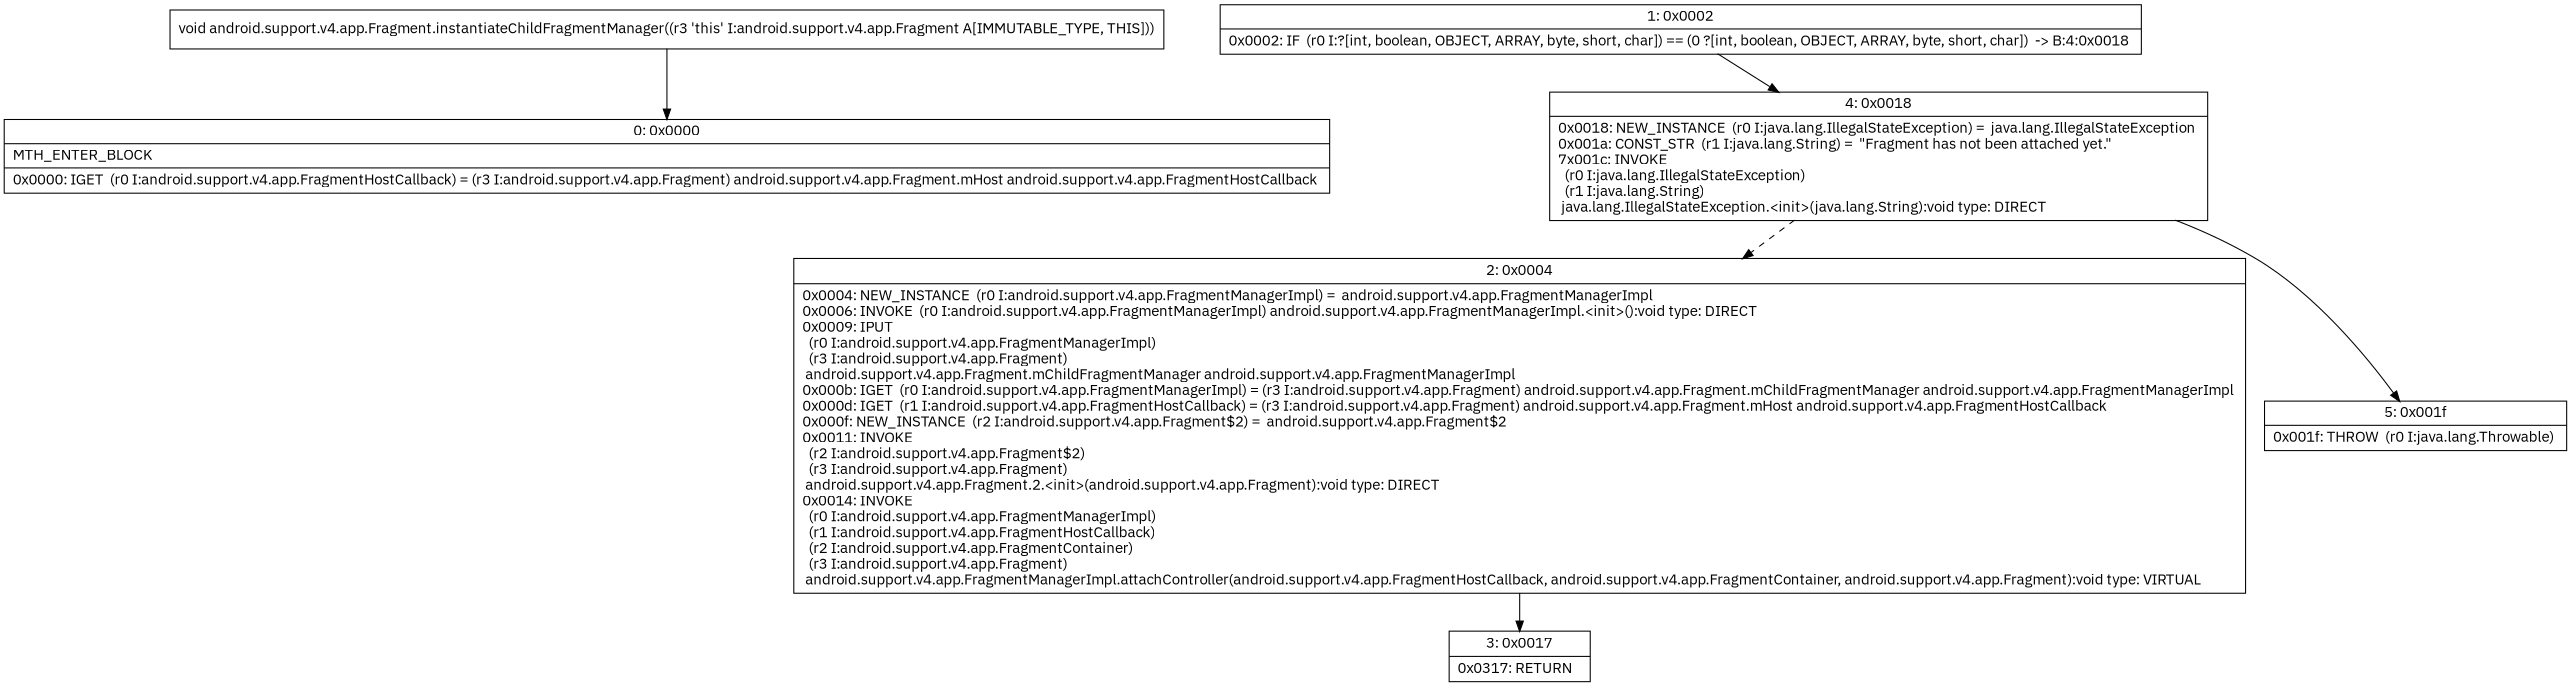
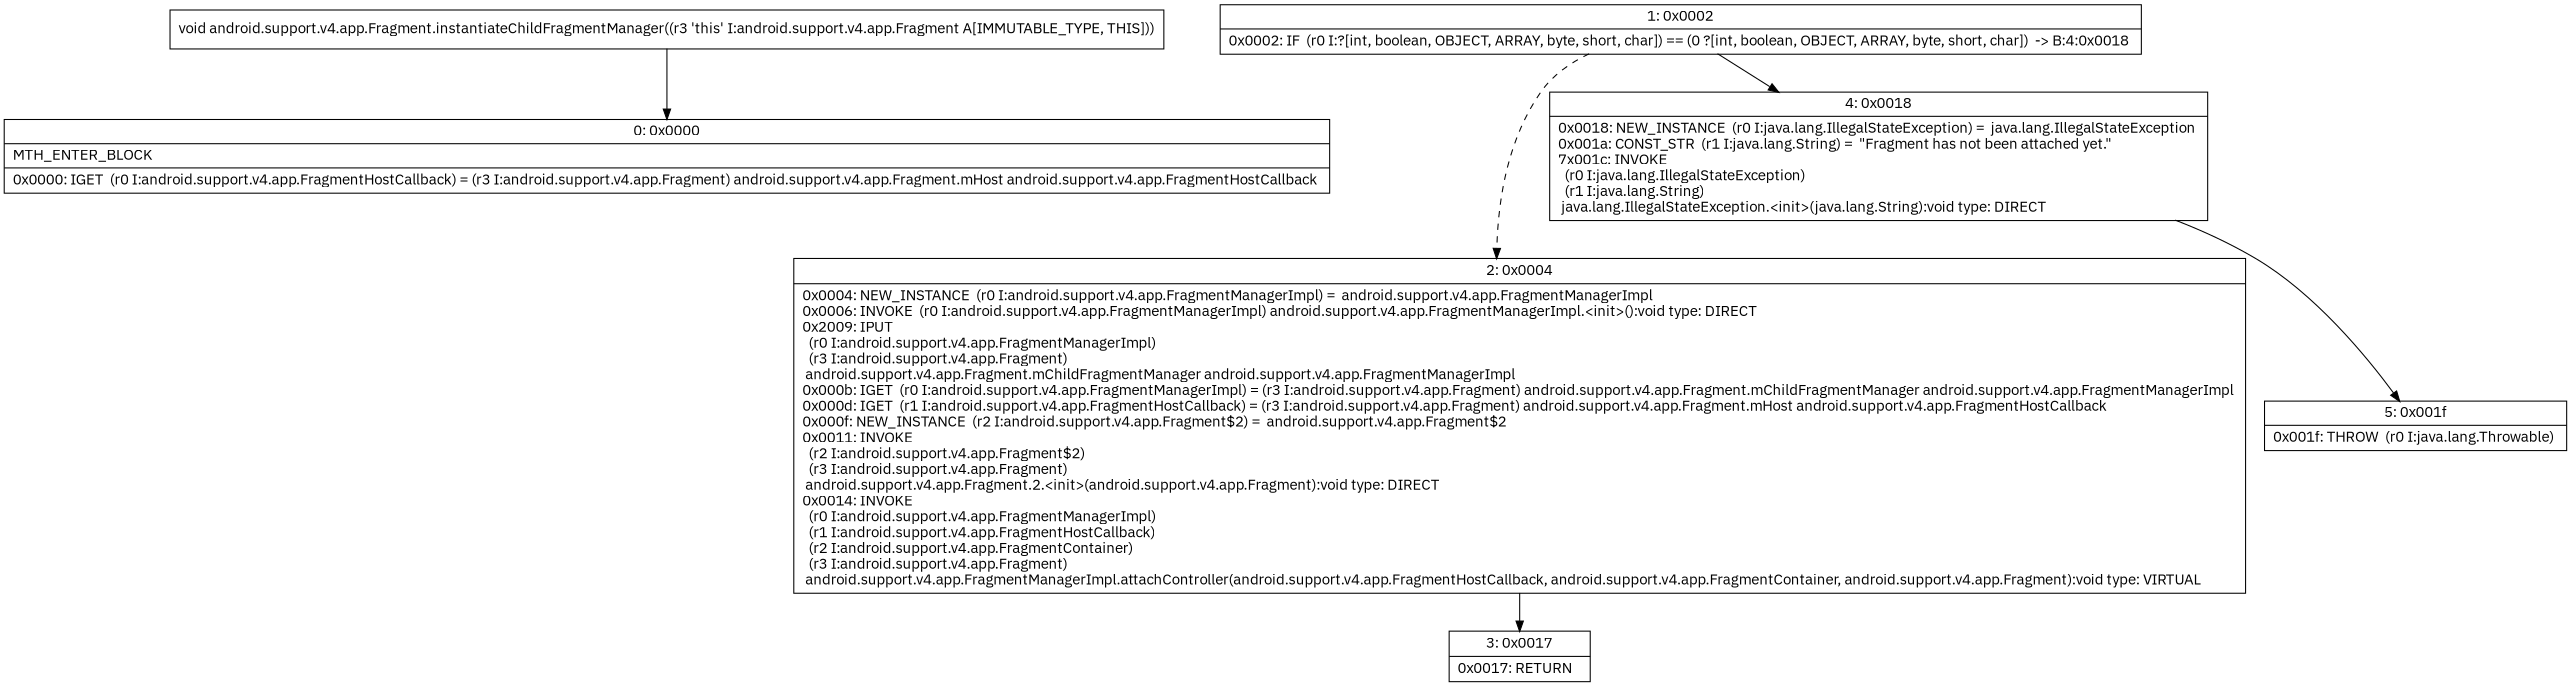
(1773, 236) -> (1517, 137)
(851, 327) -> (851, 327)
(1520, 669) -> (1520, 669)
